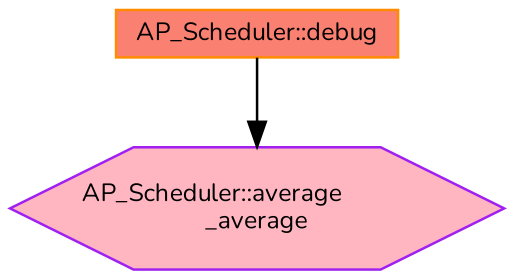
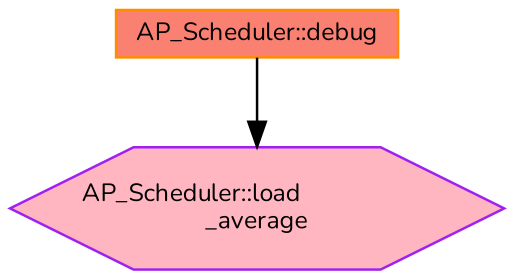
(257, 208) -> (257, 208)
